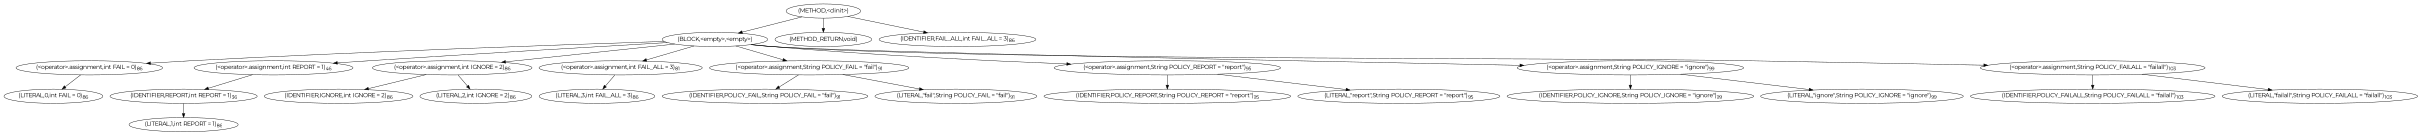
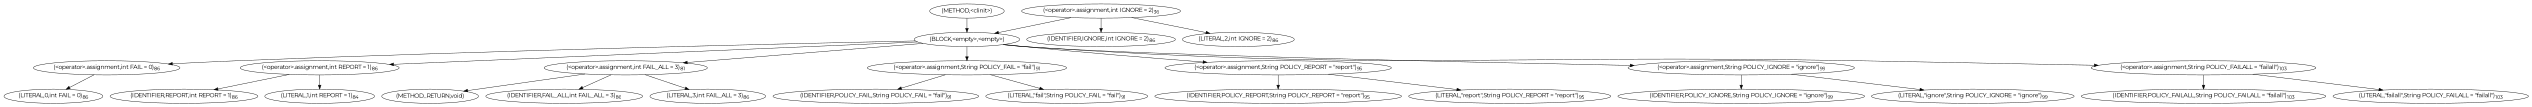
(823, 23) -> (526, 82)
(886, 24) -> (597, 81)
(590, 53) -> (1035, 25)
(329, 67) -> (375, 67)
(507, 67) -> (1156, 10)
(234, 96) -> (235, 96)
(184, 109) -> (320, 80)
(219, 124) -> (356, 96)
